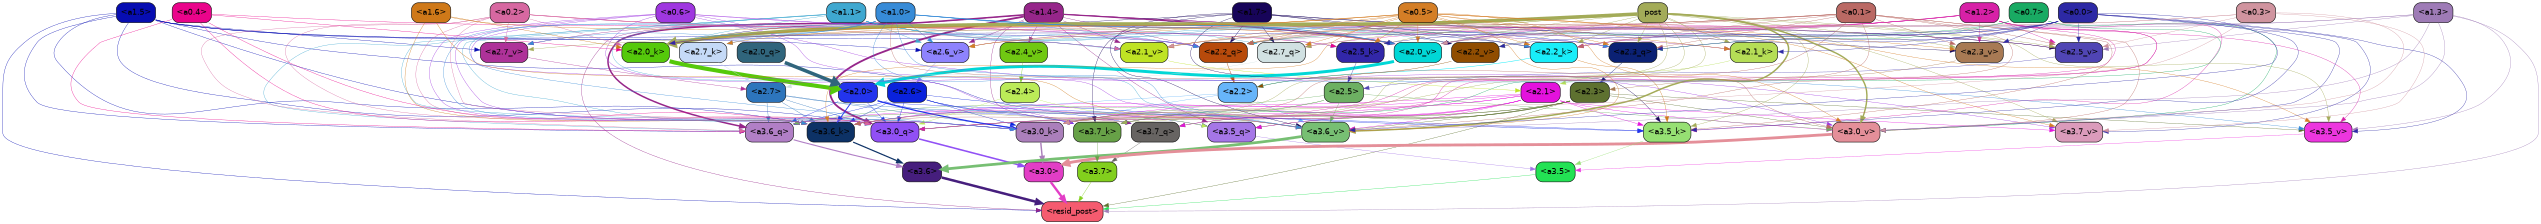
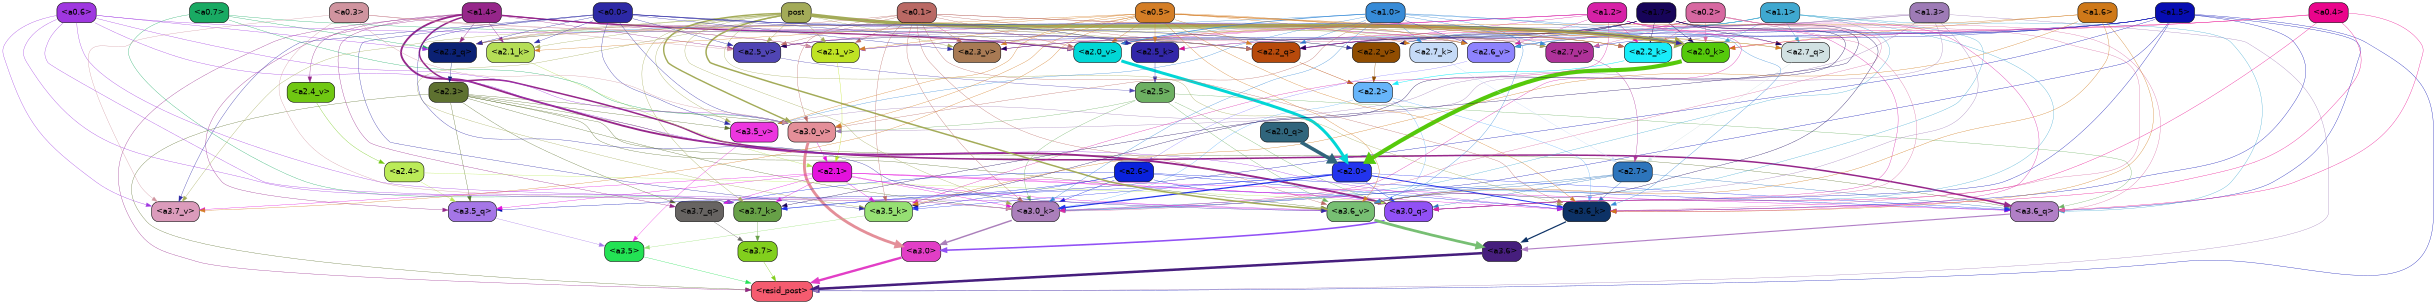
(1220, 28) -> none
(918, 31) -> (1434, 31)
(2193, 35) -> none
(990, 36) -> none
(1636, 70) -> (1555, 85)
(1786, 77) -> none
(1693, 119) -> (821, 150)
